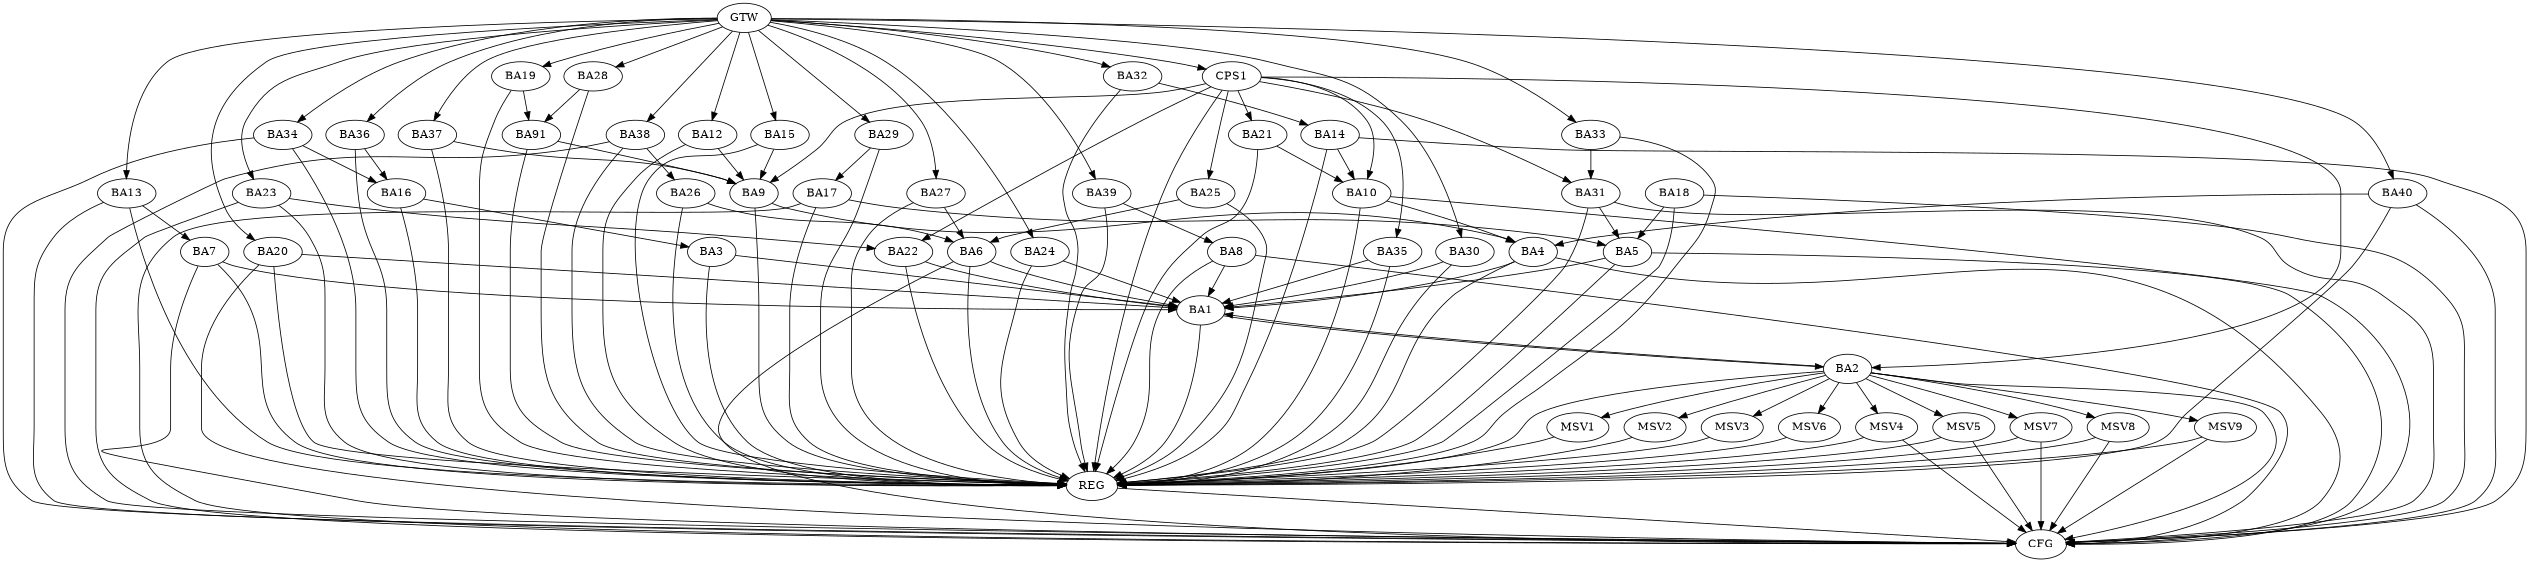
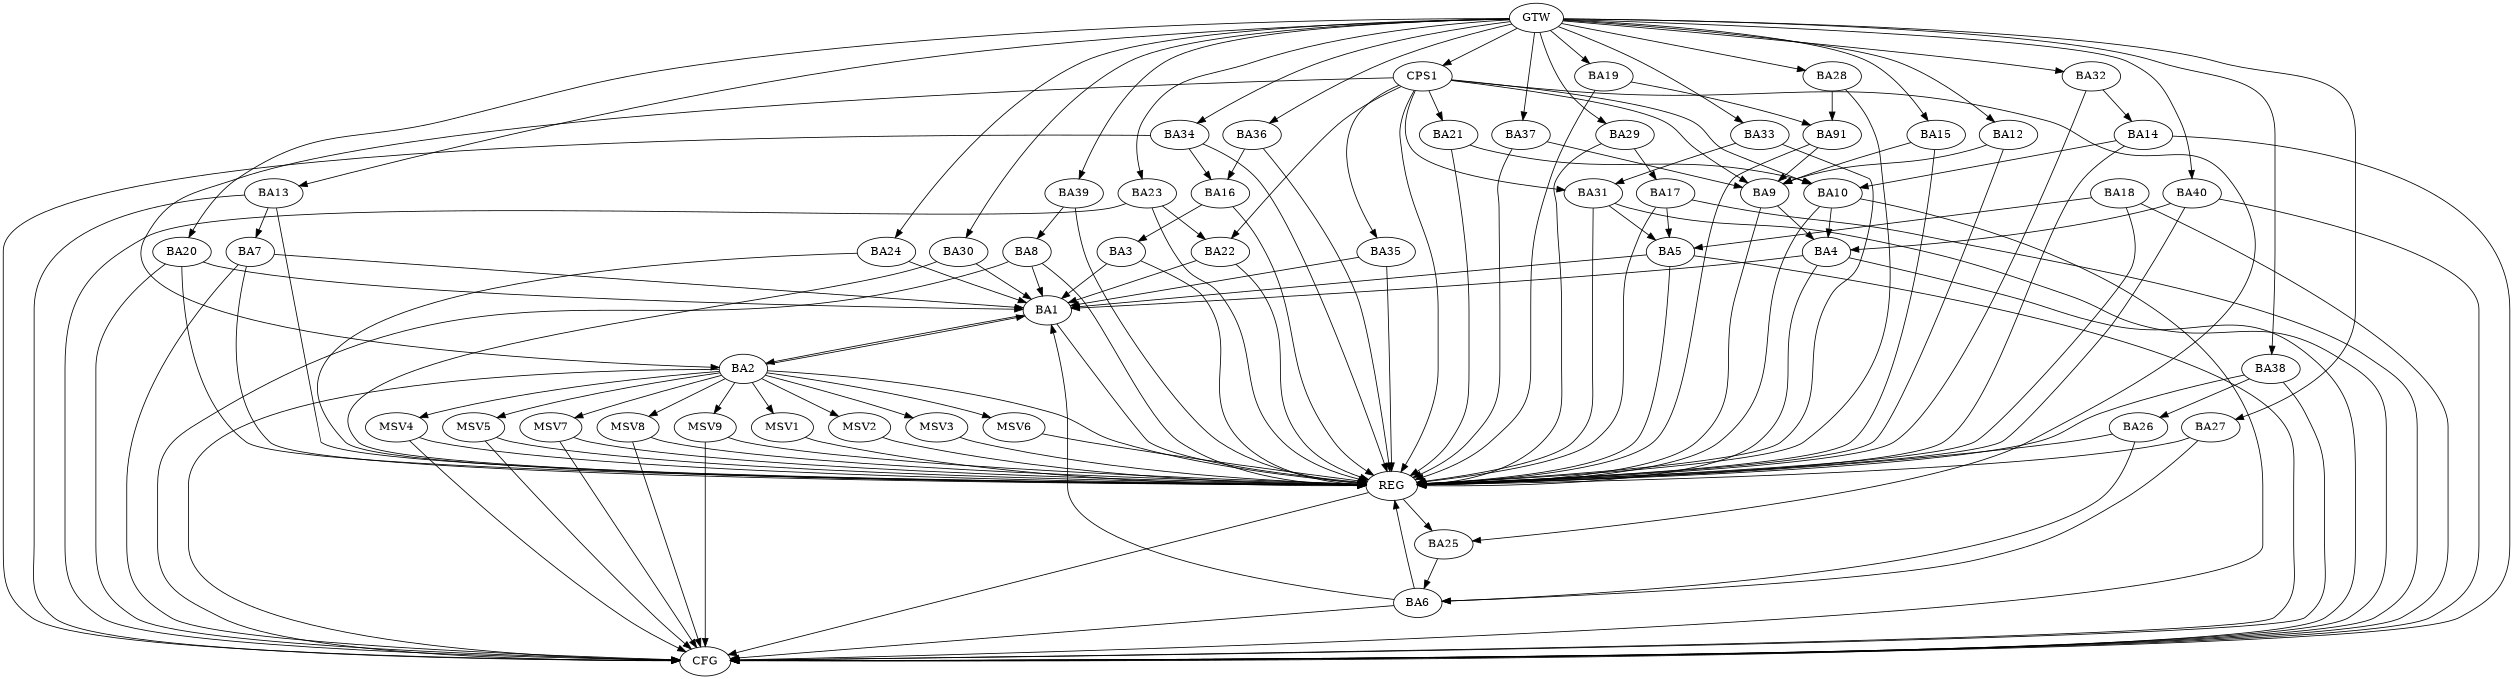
(1241, 357) -> (1415, 512)
